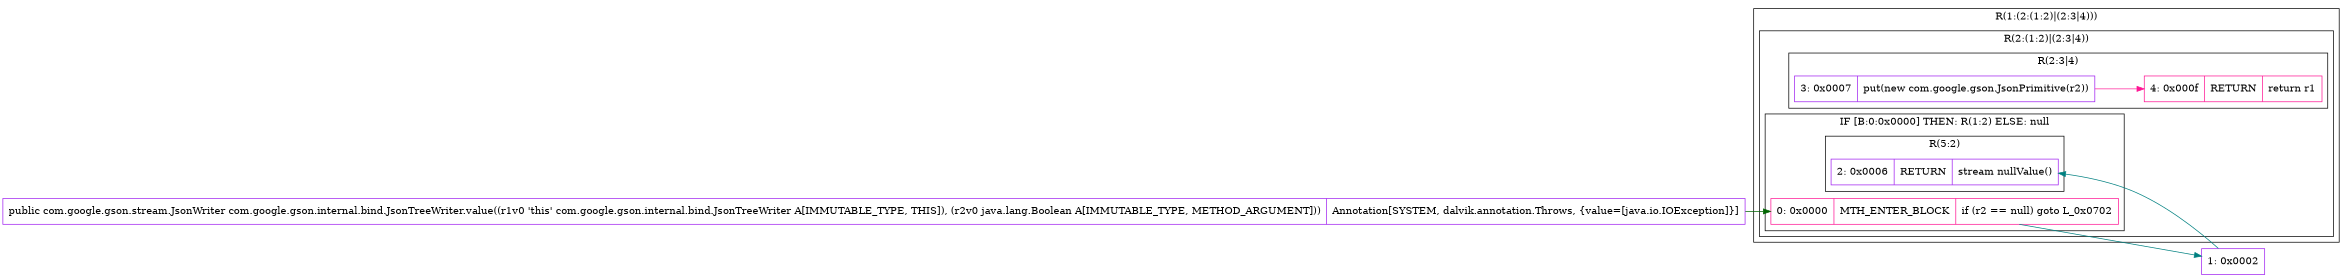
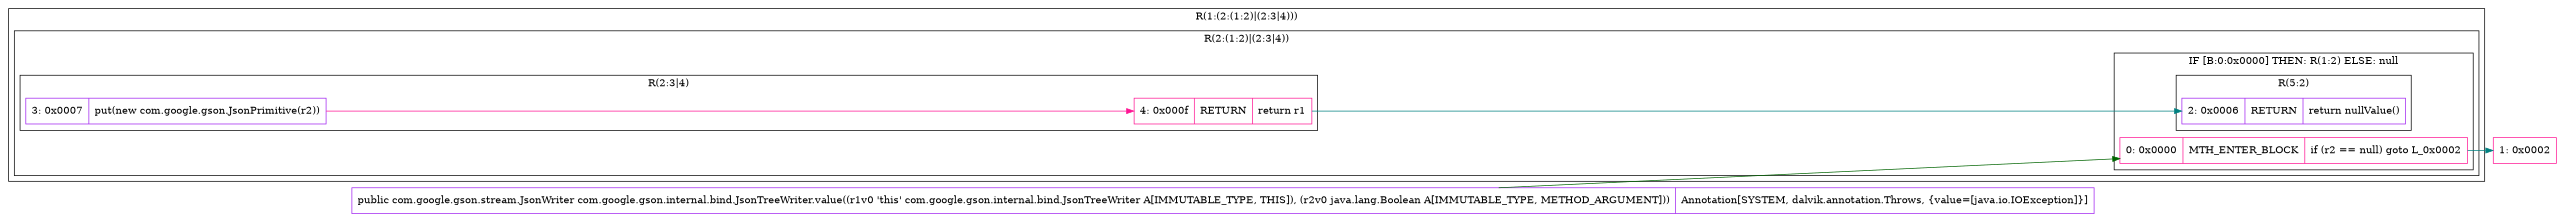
(2005, 172) -> (2354, 111)
(2148, 198) -> (1743, 111)
(2037, 211) -> (2386, 150)
(2233, 262) -> (2525, 150)
